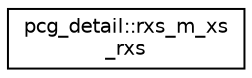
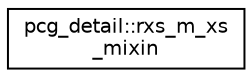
(126, 39) -> (126, 39)
